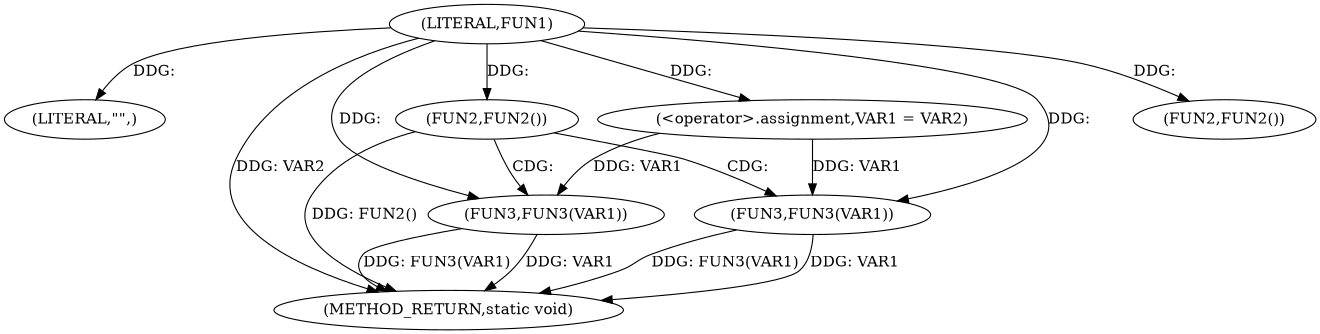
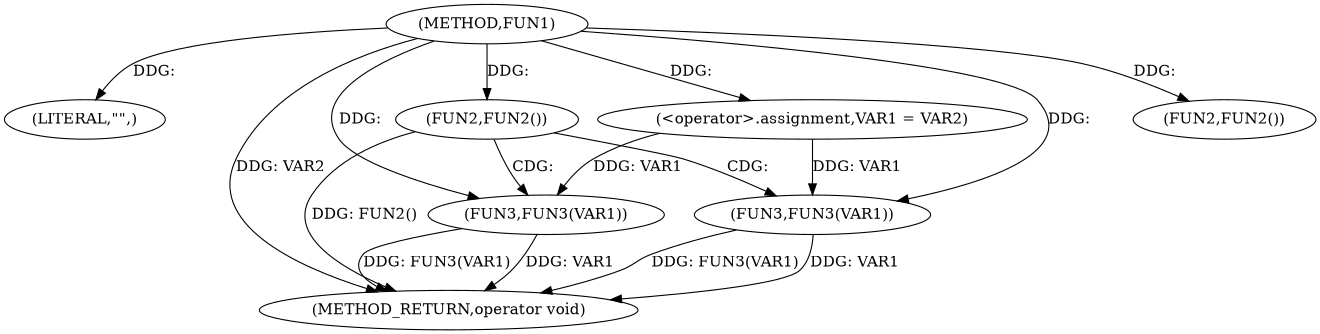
(487, 24) -> (487, 24)
(449, 310) -> (449, 310)
